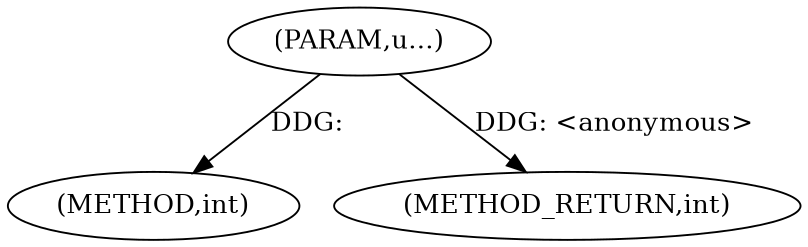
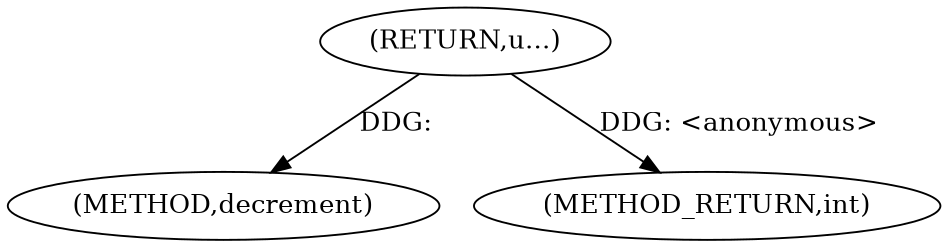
(360, 42) -> (465, 42)
(154, 206) -> (224, 206)
